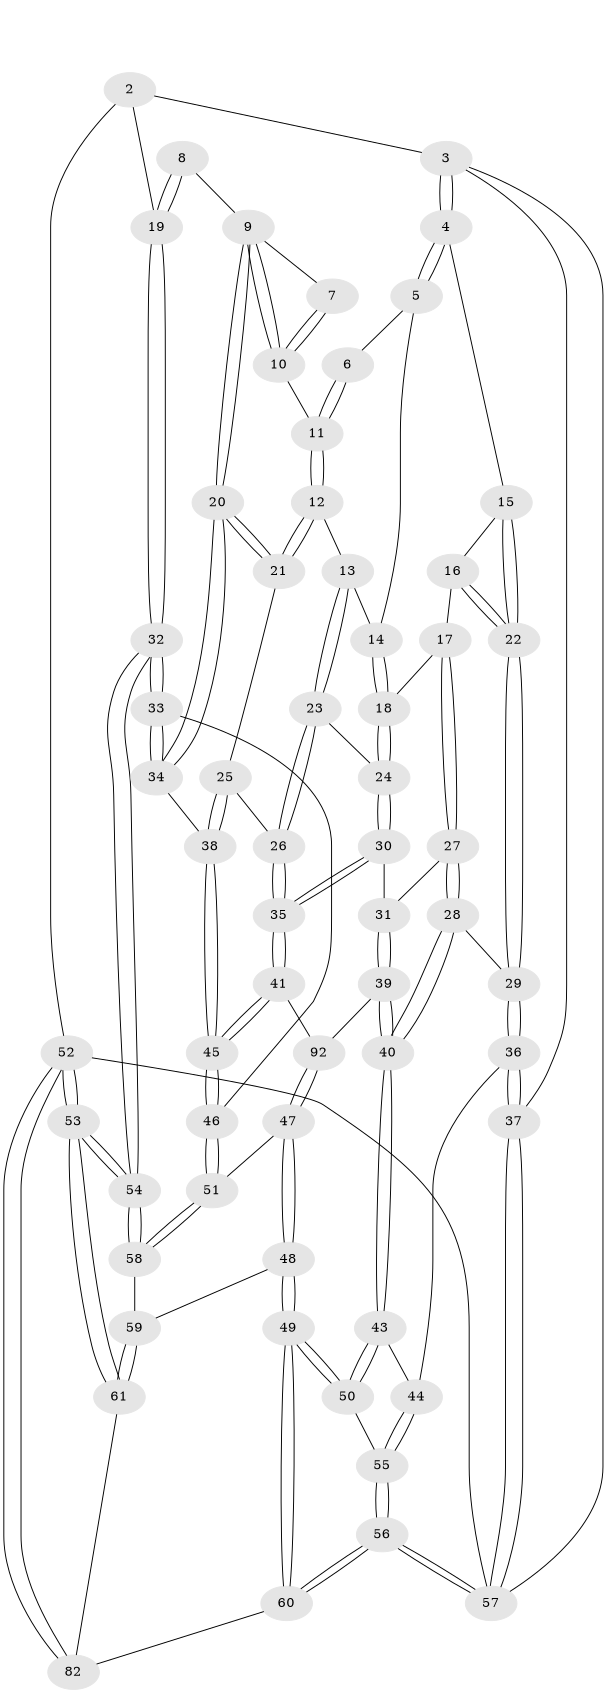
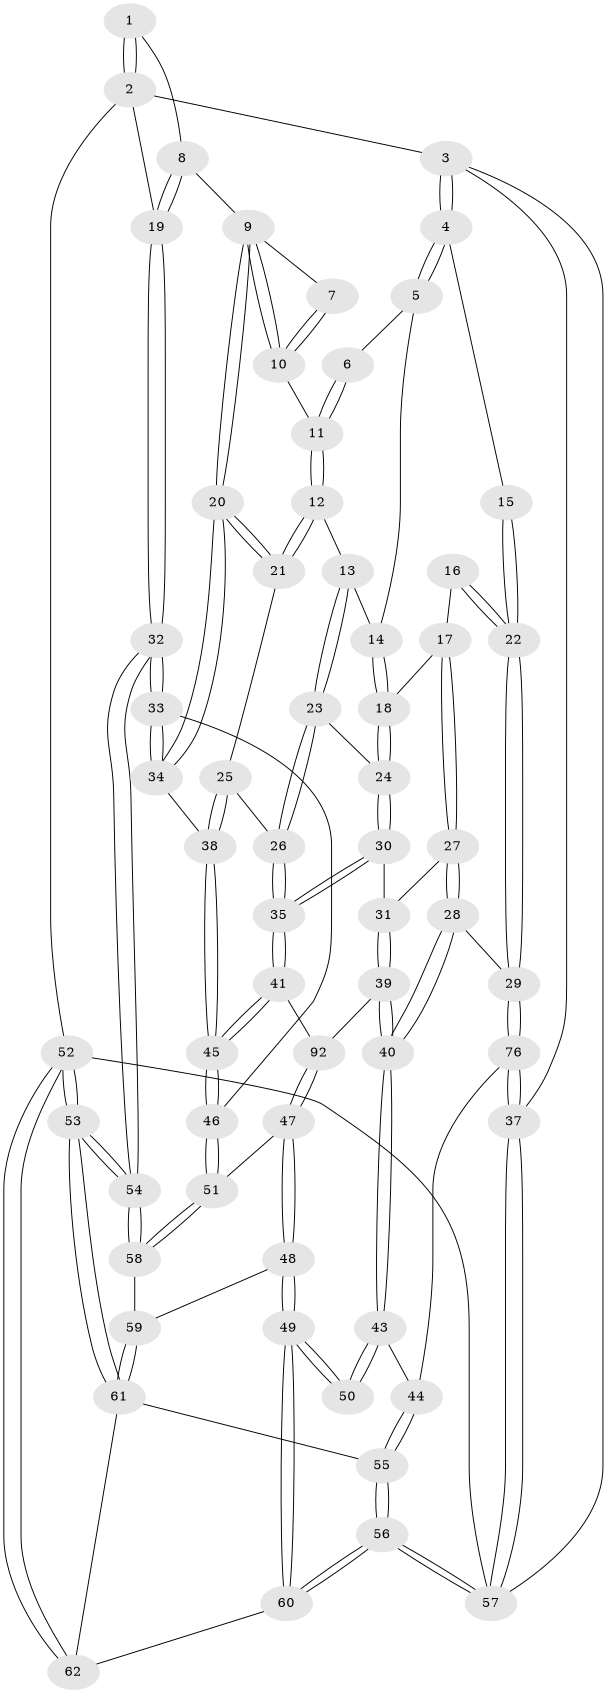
none -> (130, 21)
(480, 537) -> none
(514, 1053) -> (514, 1053)
(365, 1431) -> (251, 1431)
(74, 1672) -> (74, 1672)
